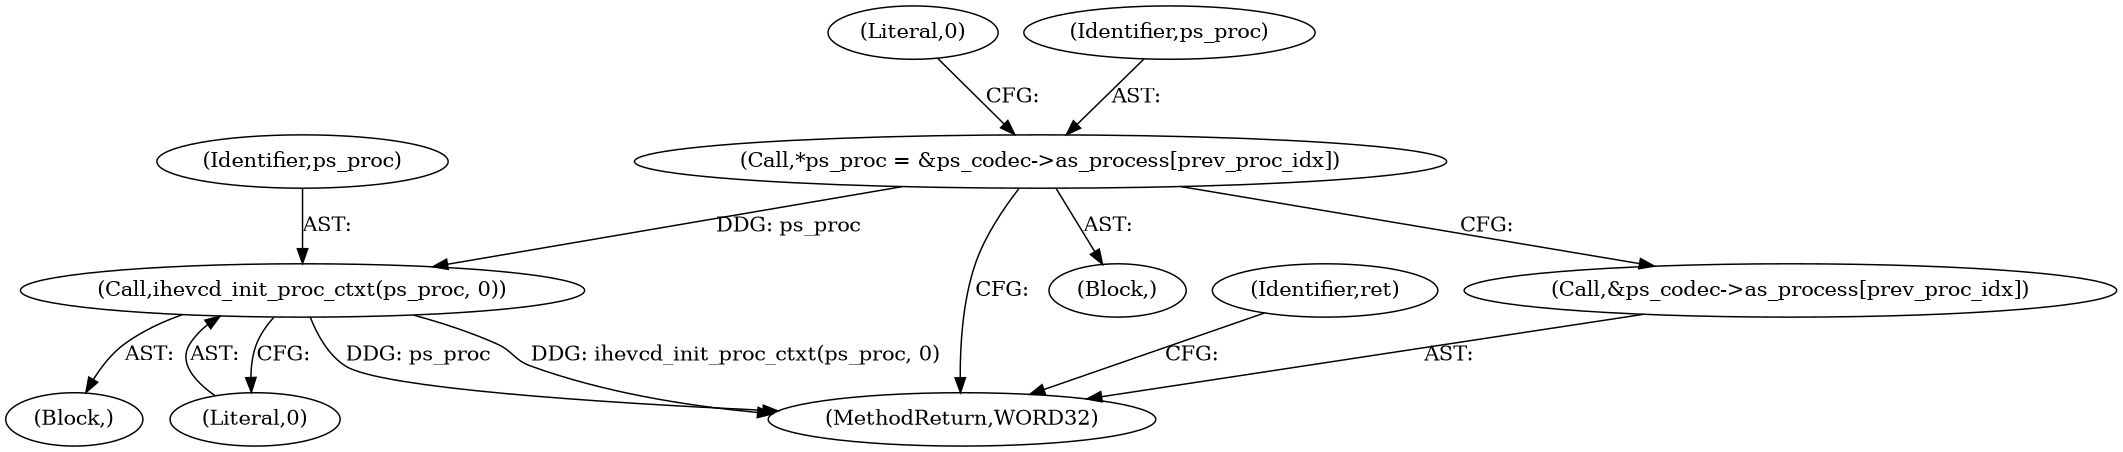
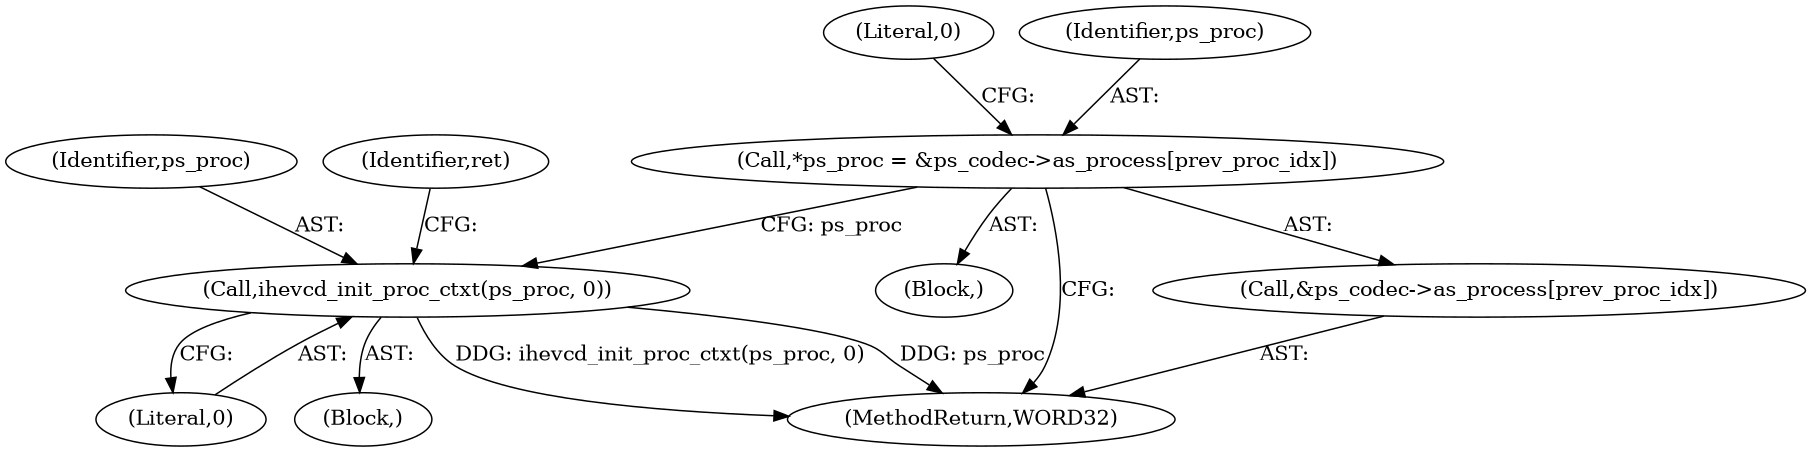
(789, 226) -> (832, 226)
(1490, 226) -> (1312, 226)
(1154, 351) -> (423, 219)
